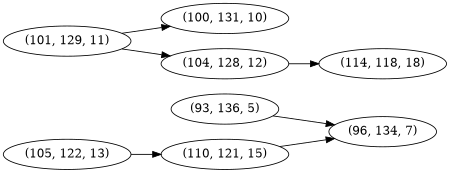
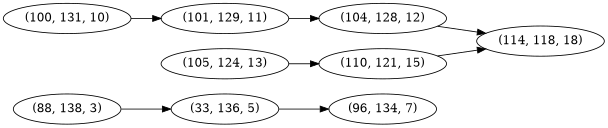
(142, 30) -> (142, 18)
none -> (67, 109)
(225, 109) -> (225, 109)
(303, 143) -> (457, 53)
(67, 154) -> (225, 64)
